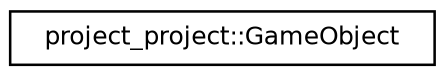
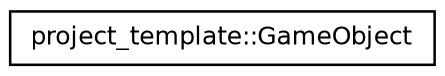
(222, 38) -> (222, 38)
